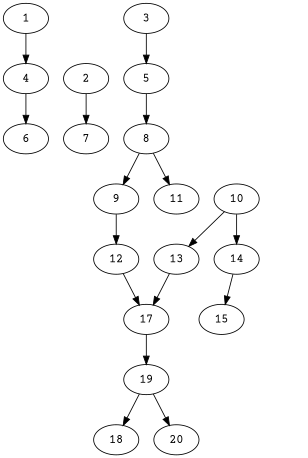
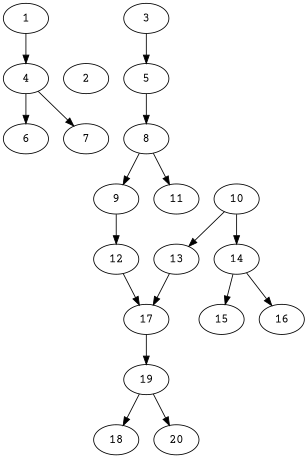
(86, 105) -> (53, 106)
none -> (282, 319)
